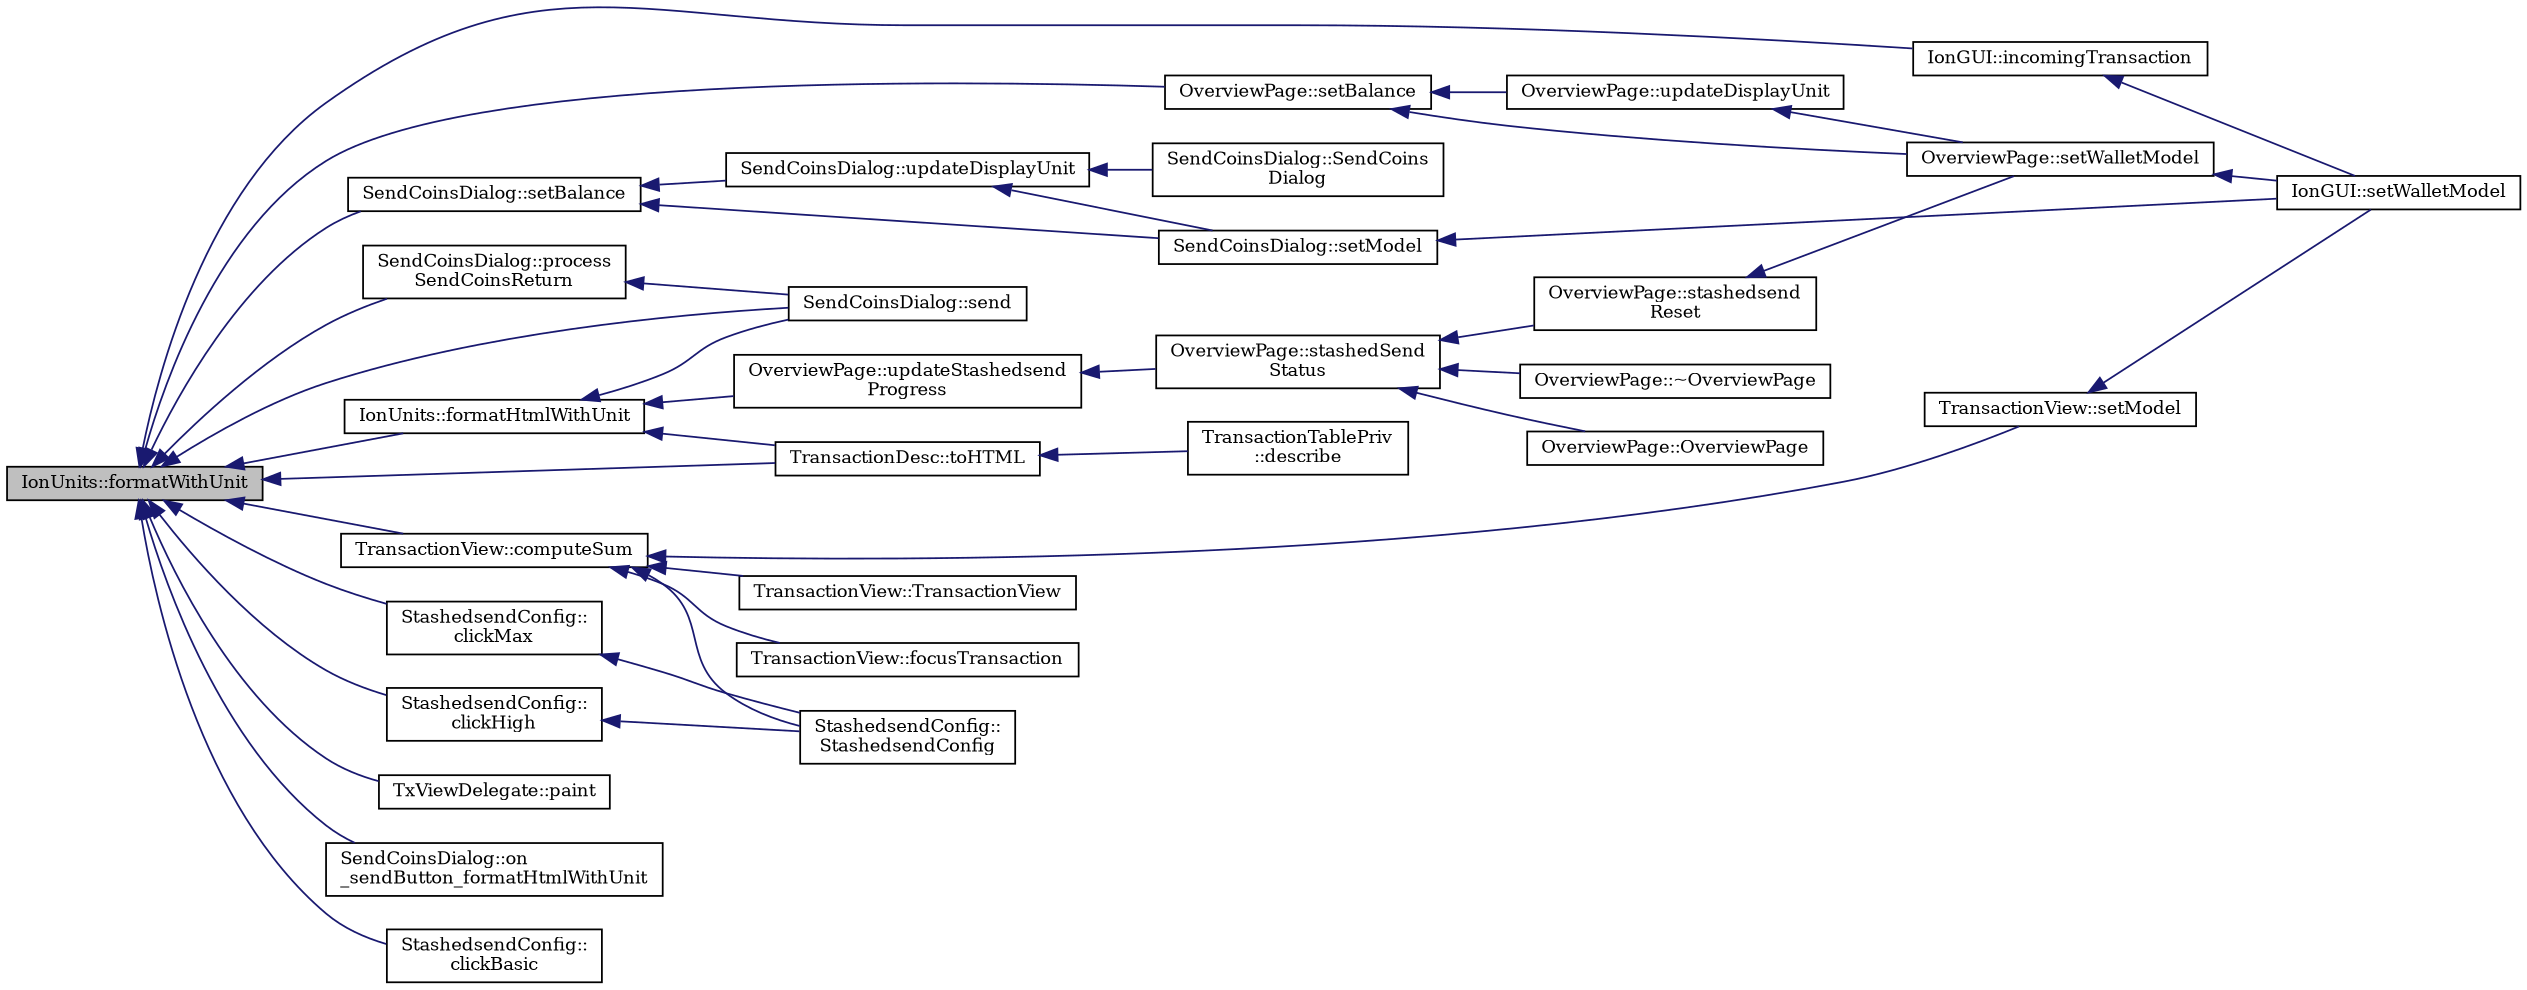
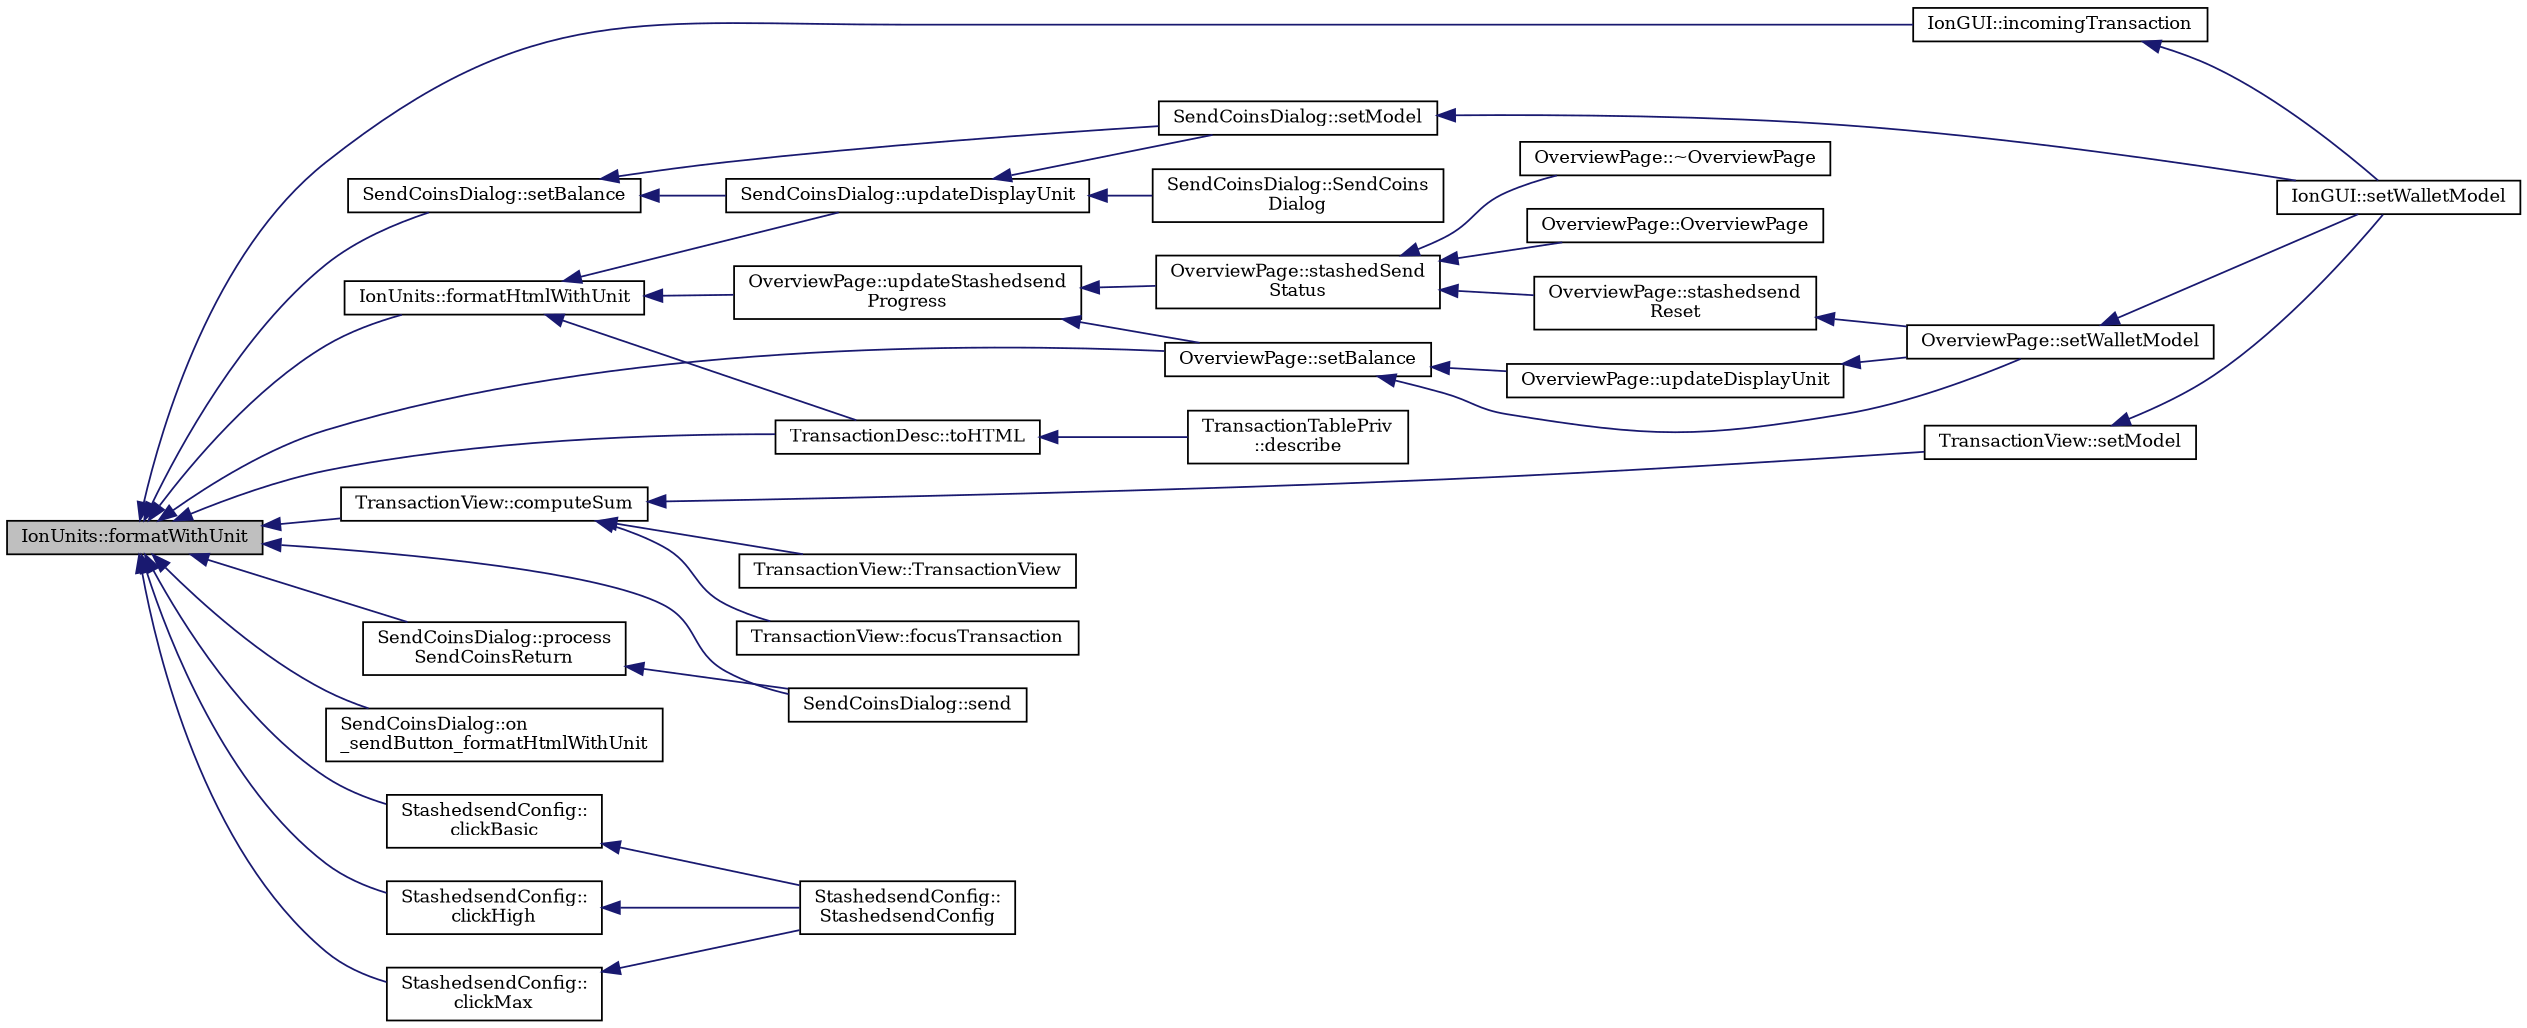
none -> (1140, 332)
(693, 356) -> (710, 245)
(705, 669) -> (710, 866)
(494, 792) -> none
